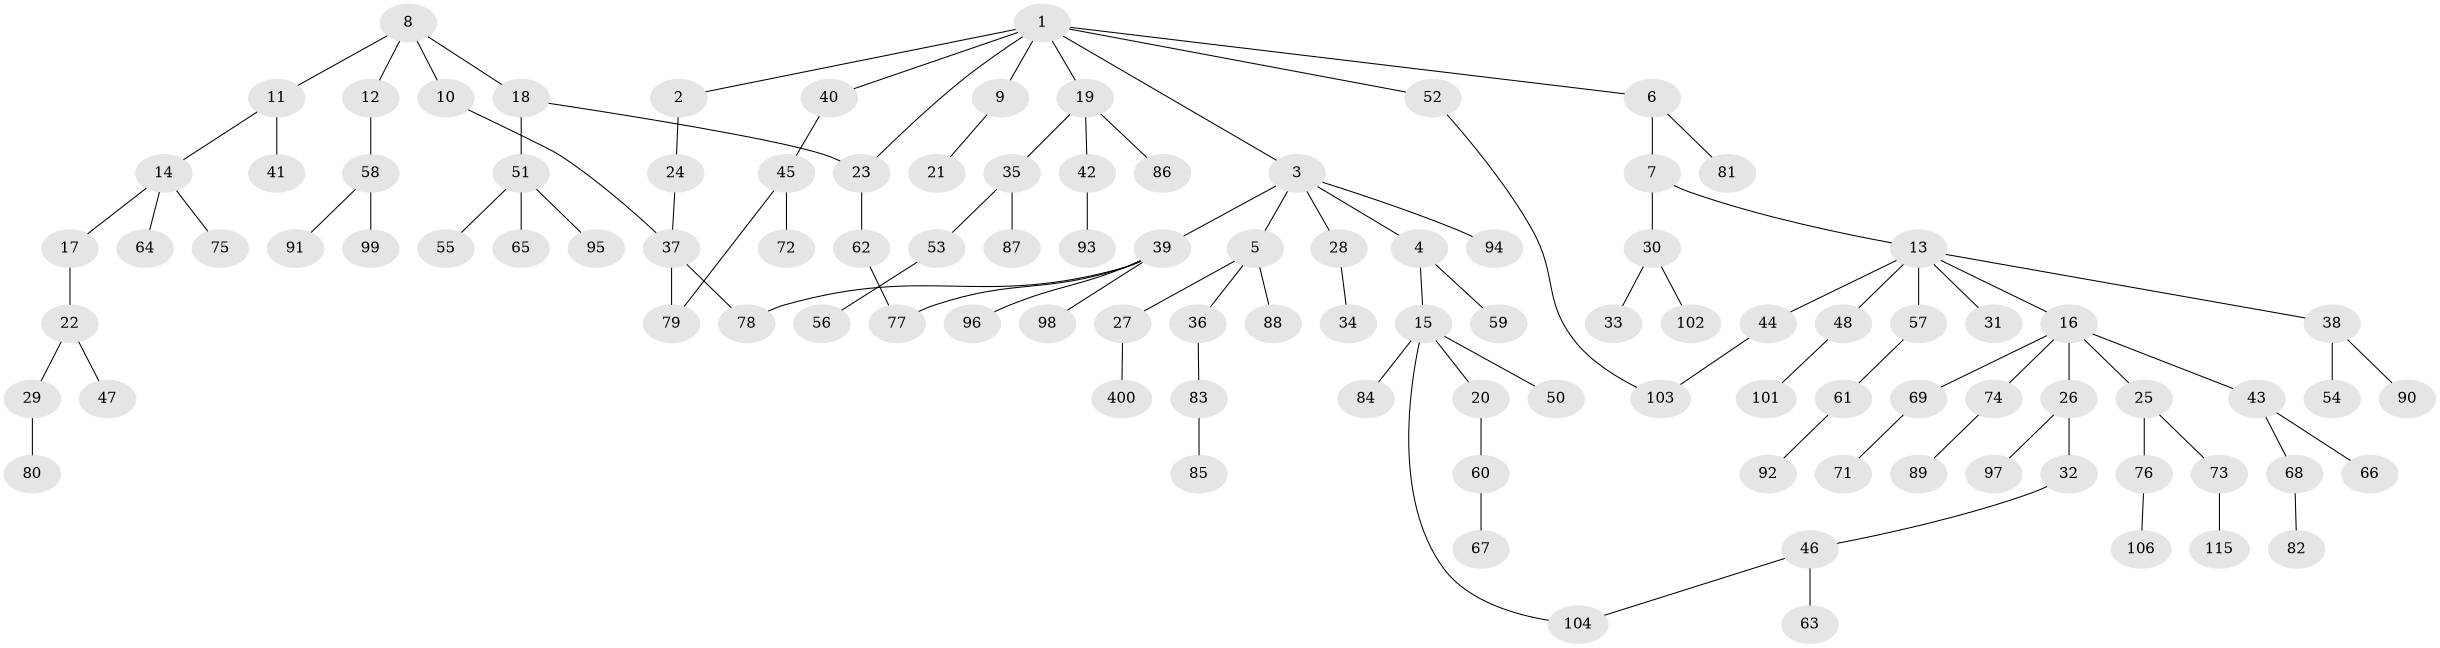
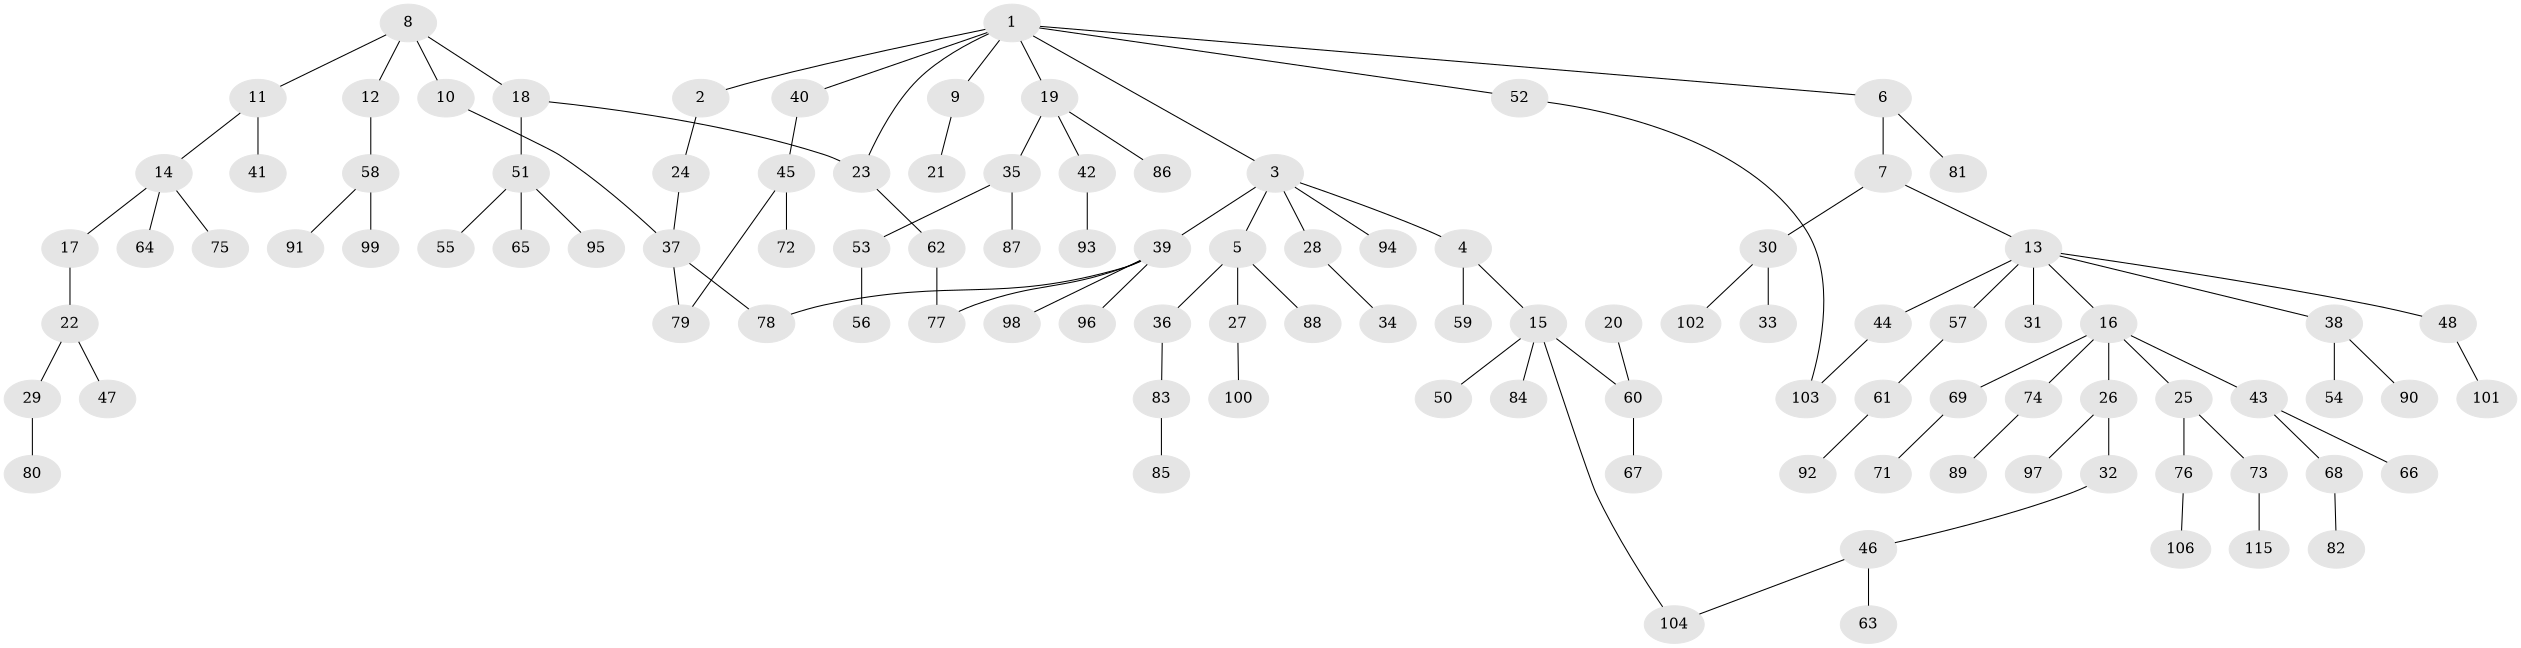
(1452, 361) -> (1586, 361)
(1122, 399) -> (1239, 399)
